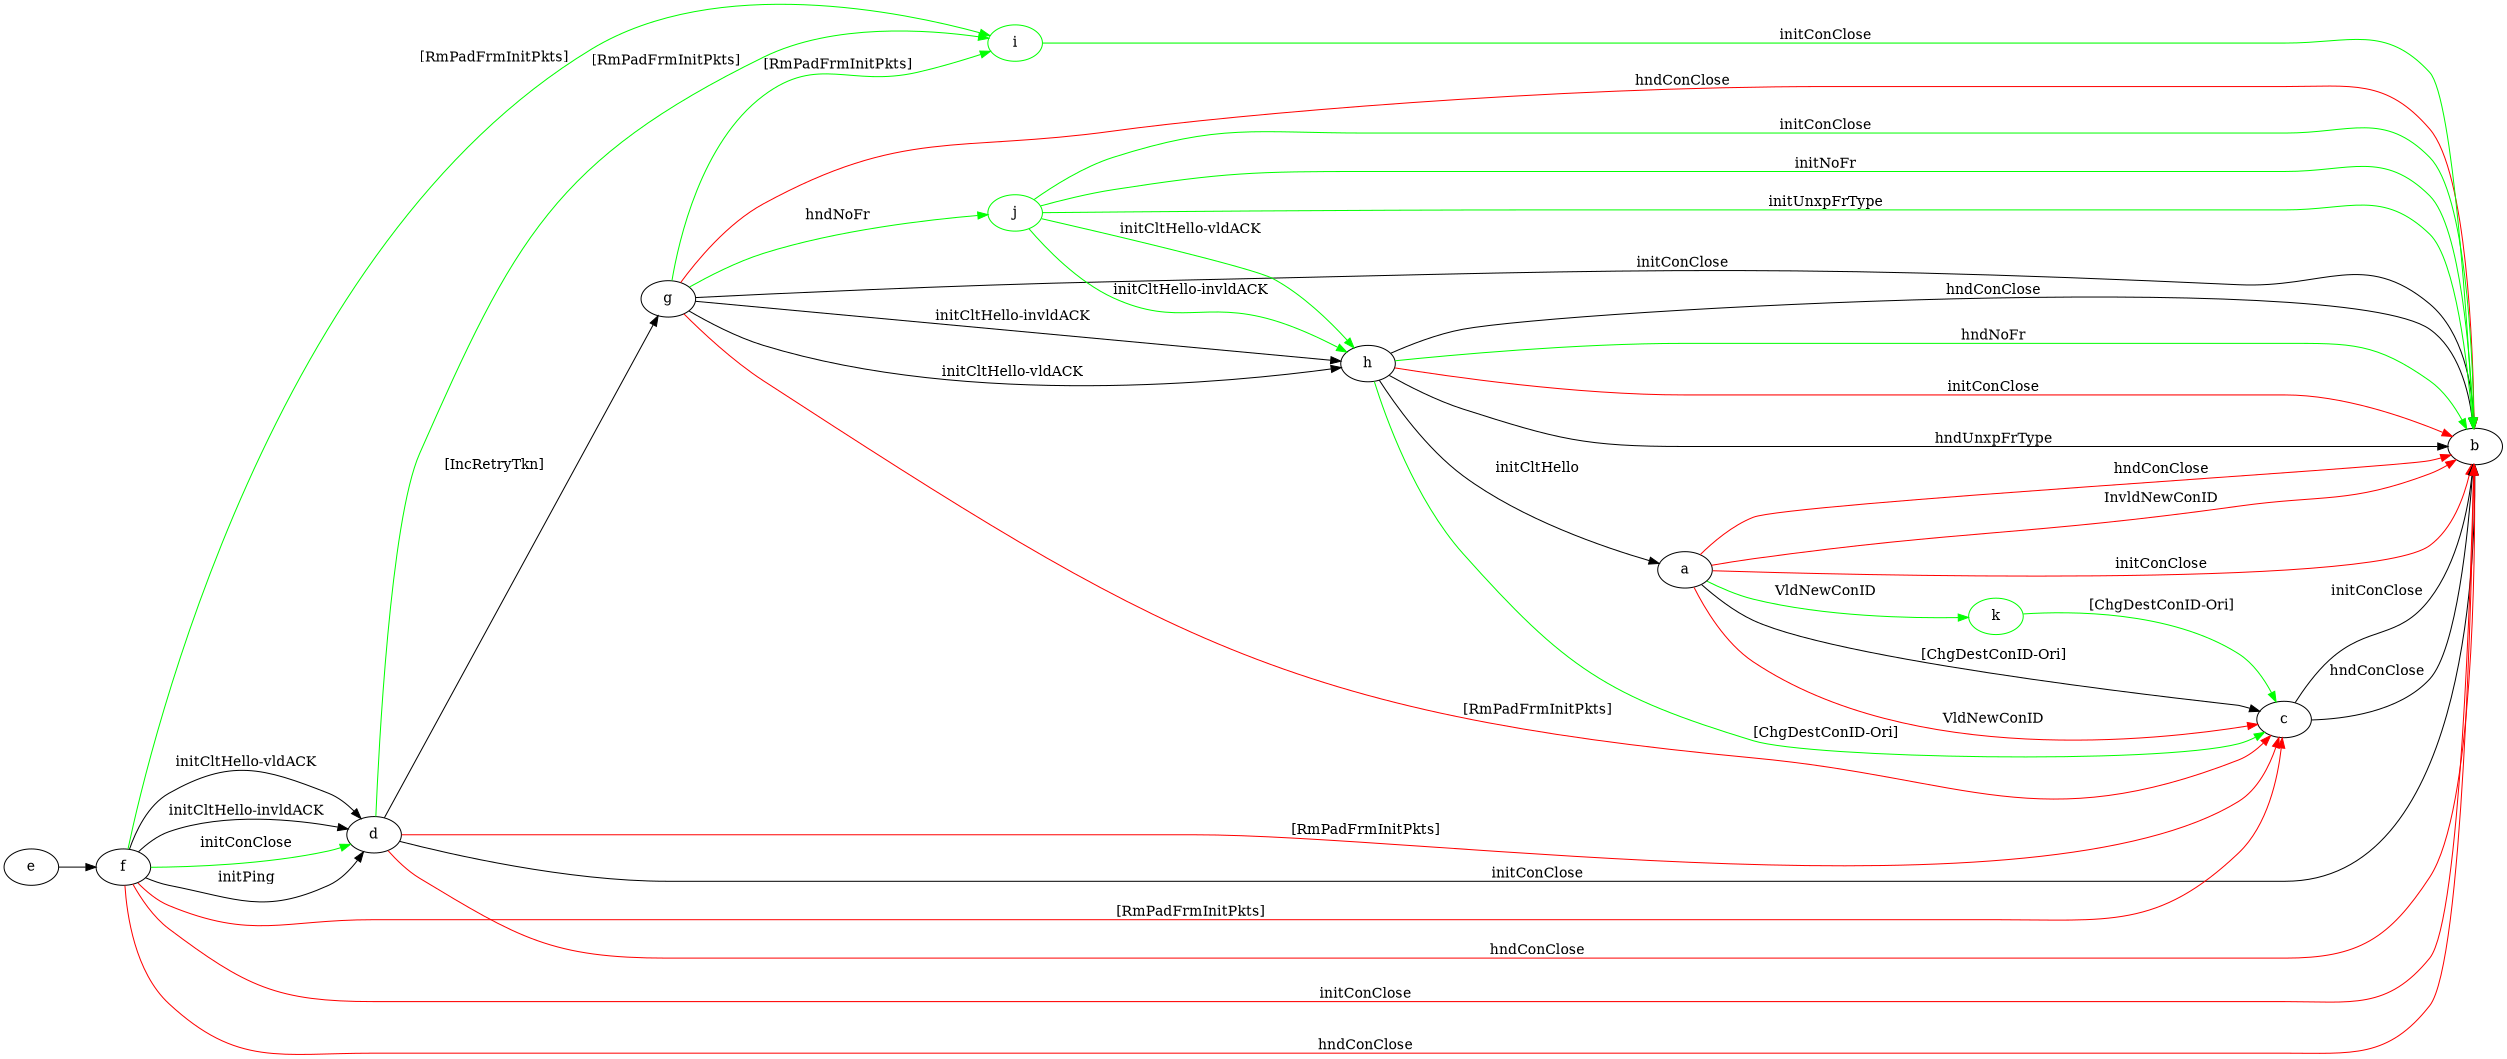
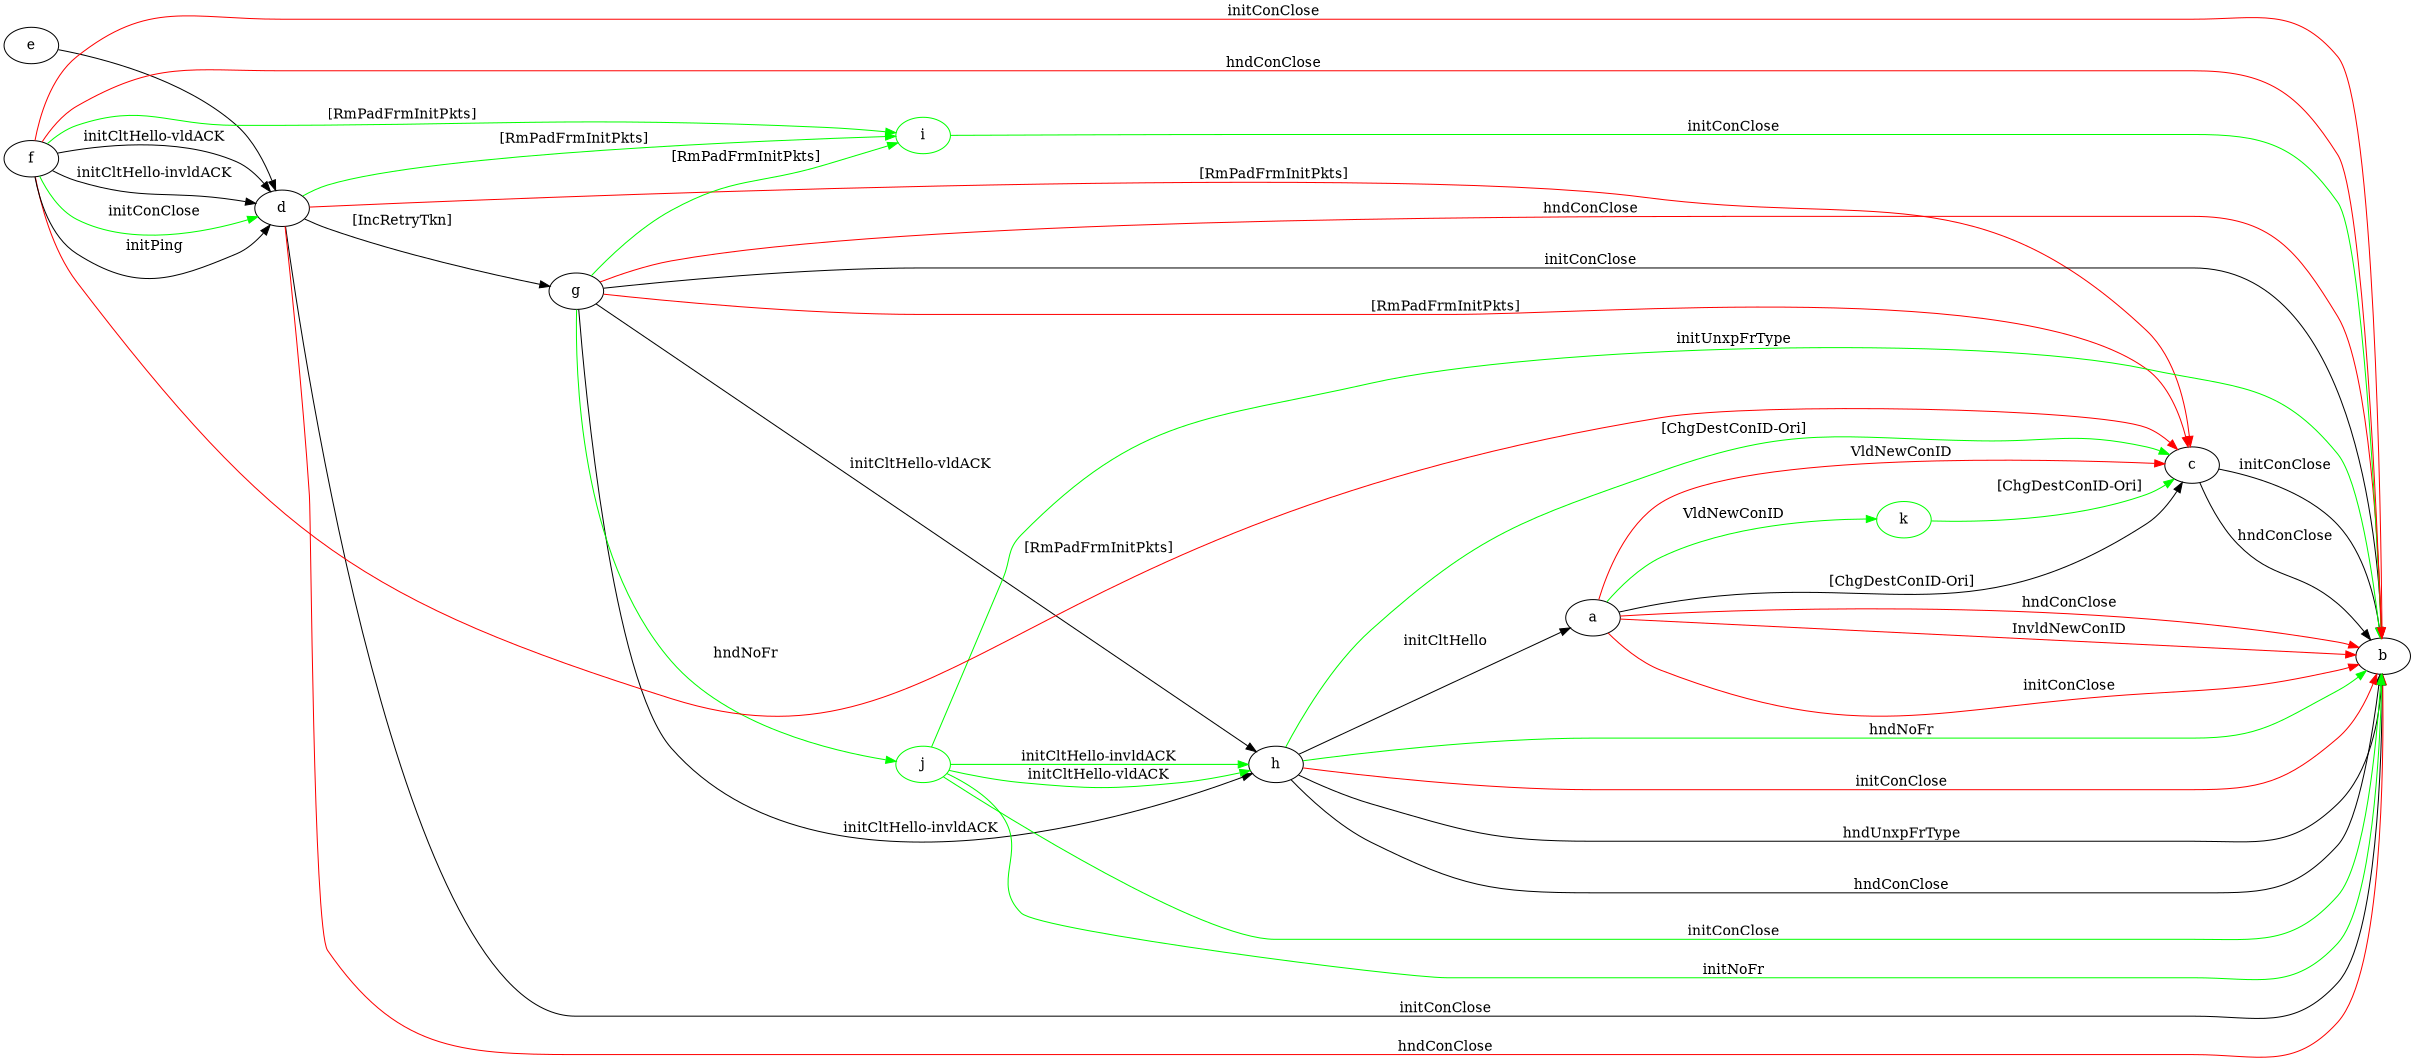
(72, 867) -> (182, 90)
